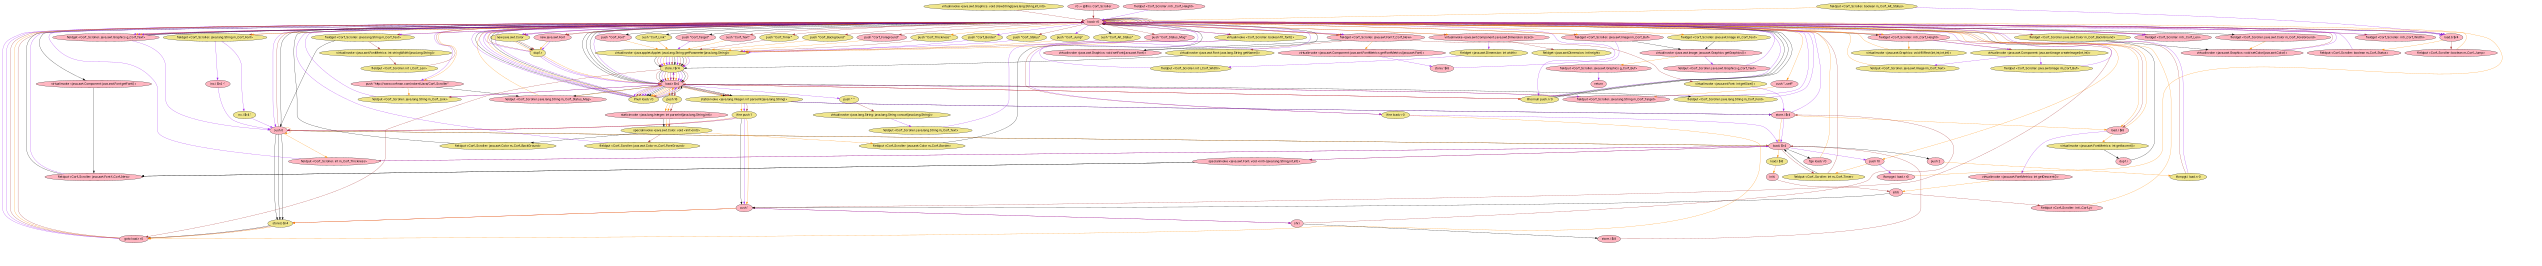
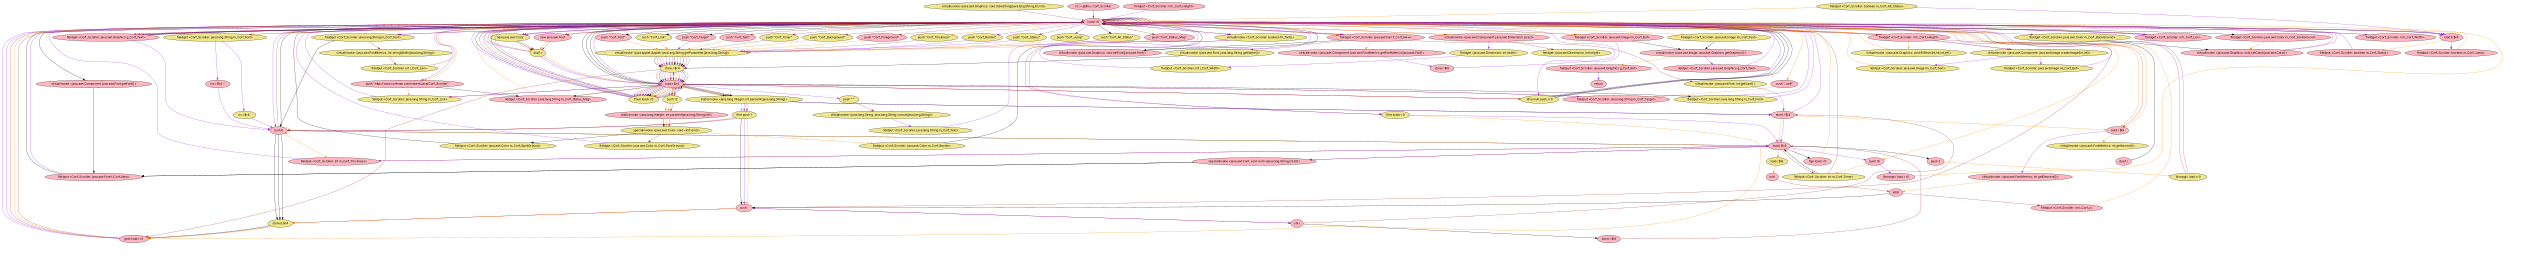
(672, 99) -> (672, 99)
(2110, 154) -> none
